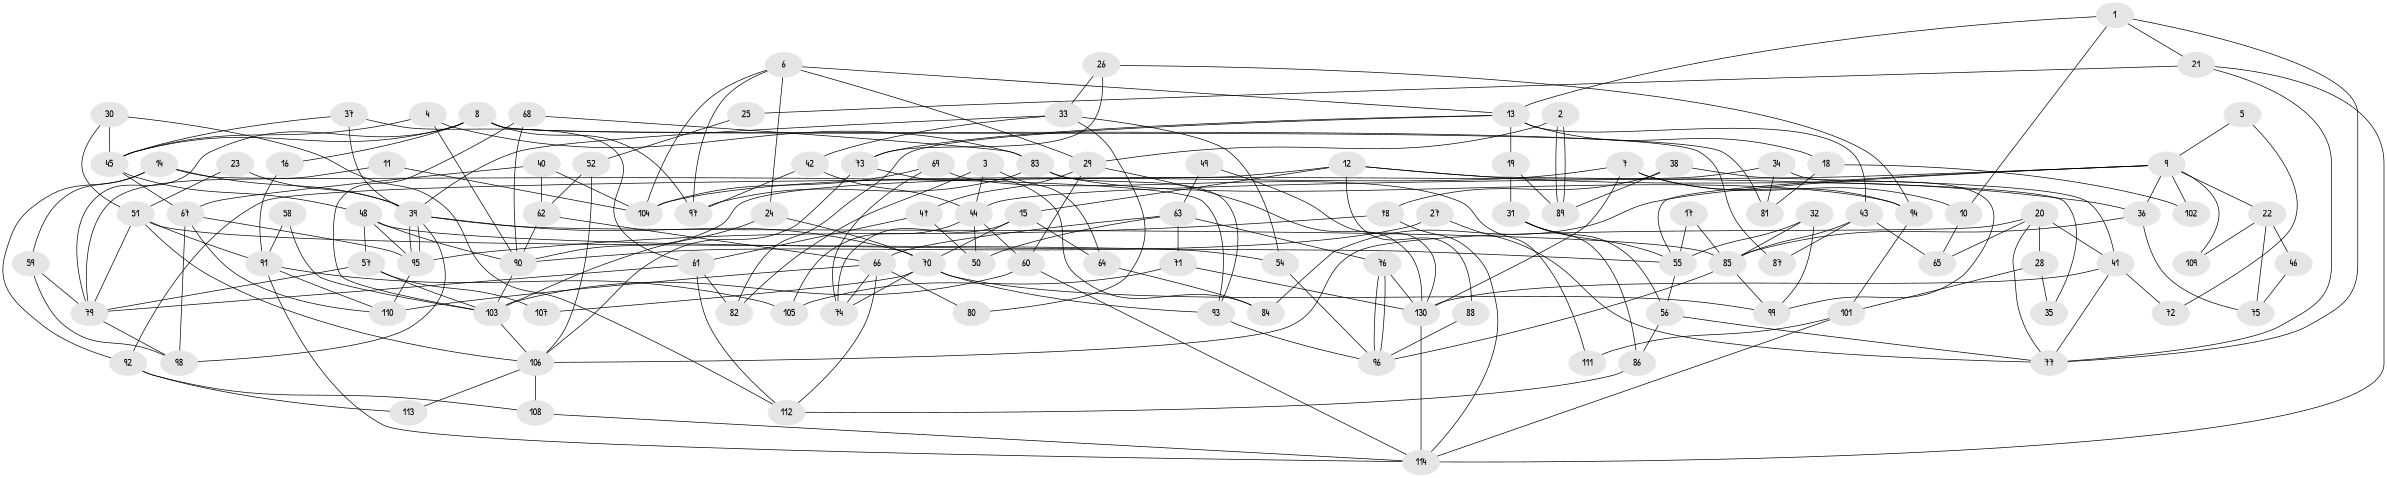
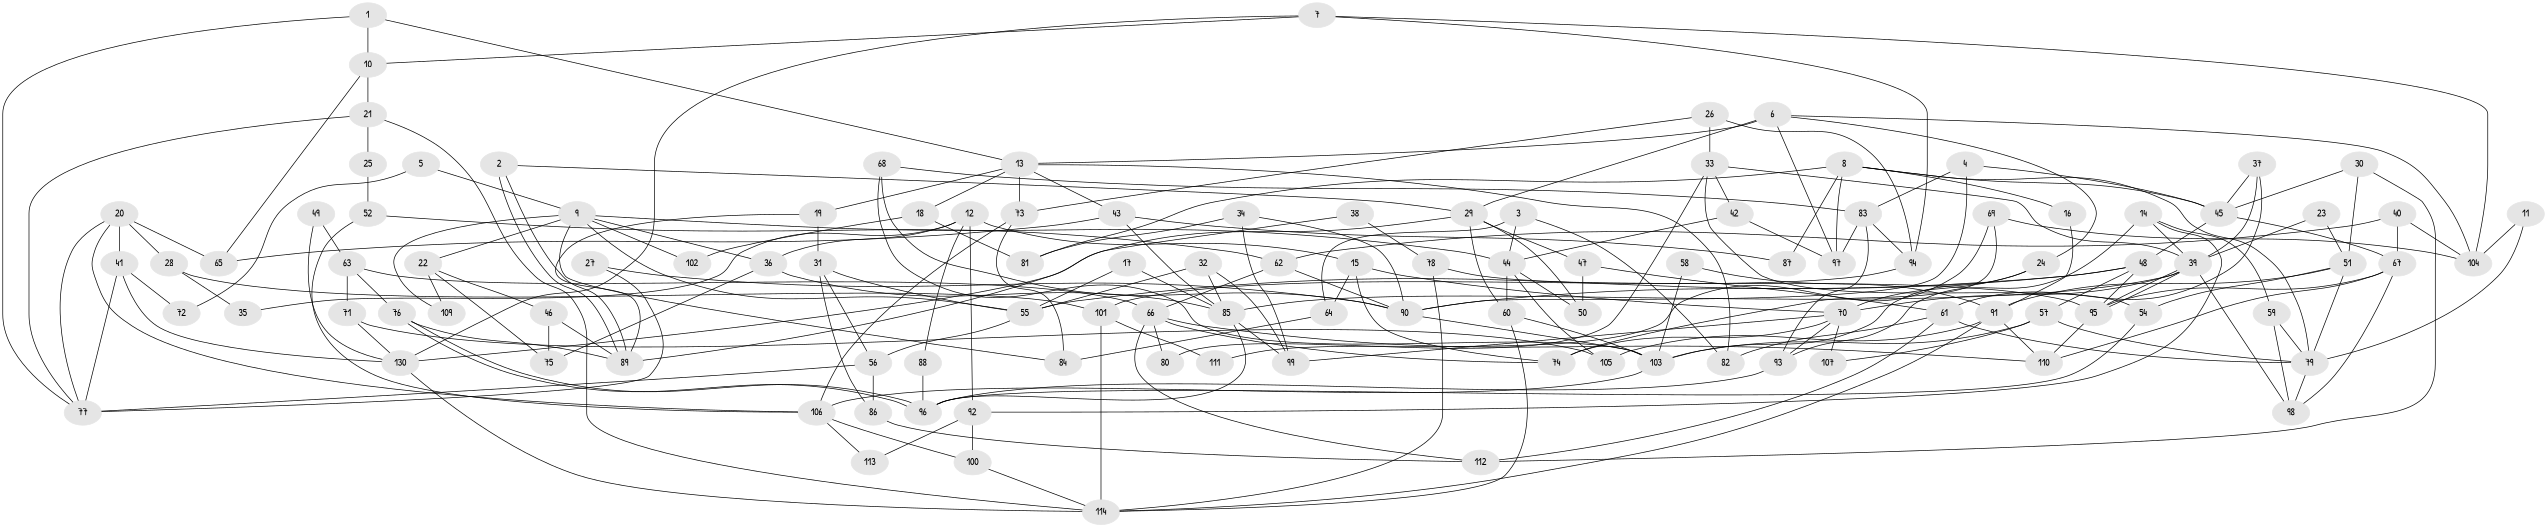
(2156, 40) -> (368, 90)
(1919, 183) -> none
(1049, 238) -> (1531, 251)
(1402, 289) -> (509, 342)
(320, 321) -> none
none -> (582, 335)
(535, 413) -> (973, 462)
